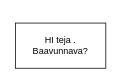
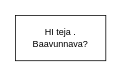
(60, 45) -> (60, 38)
